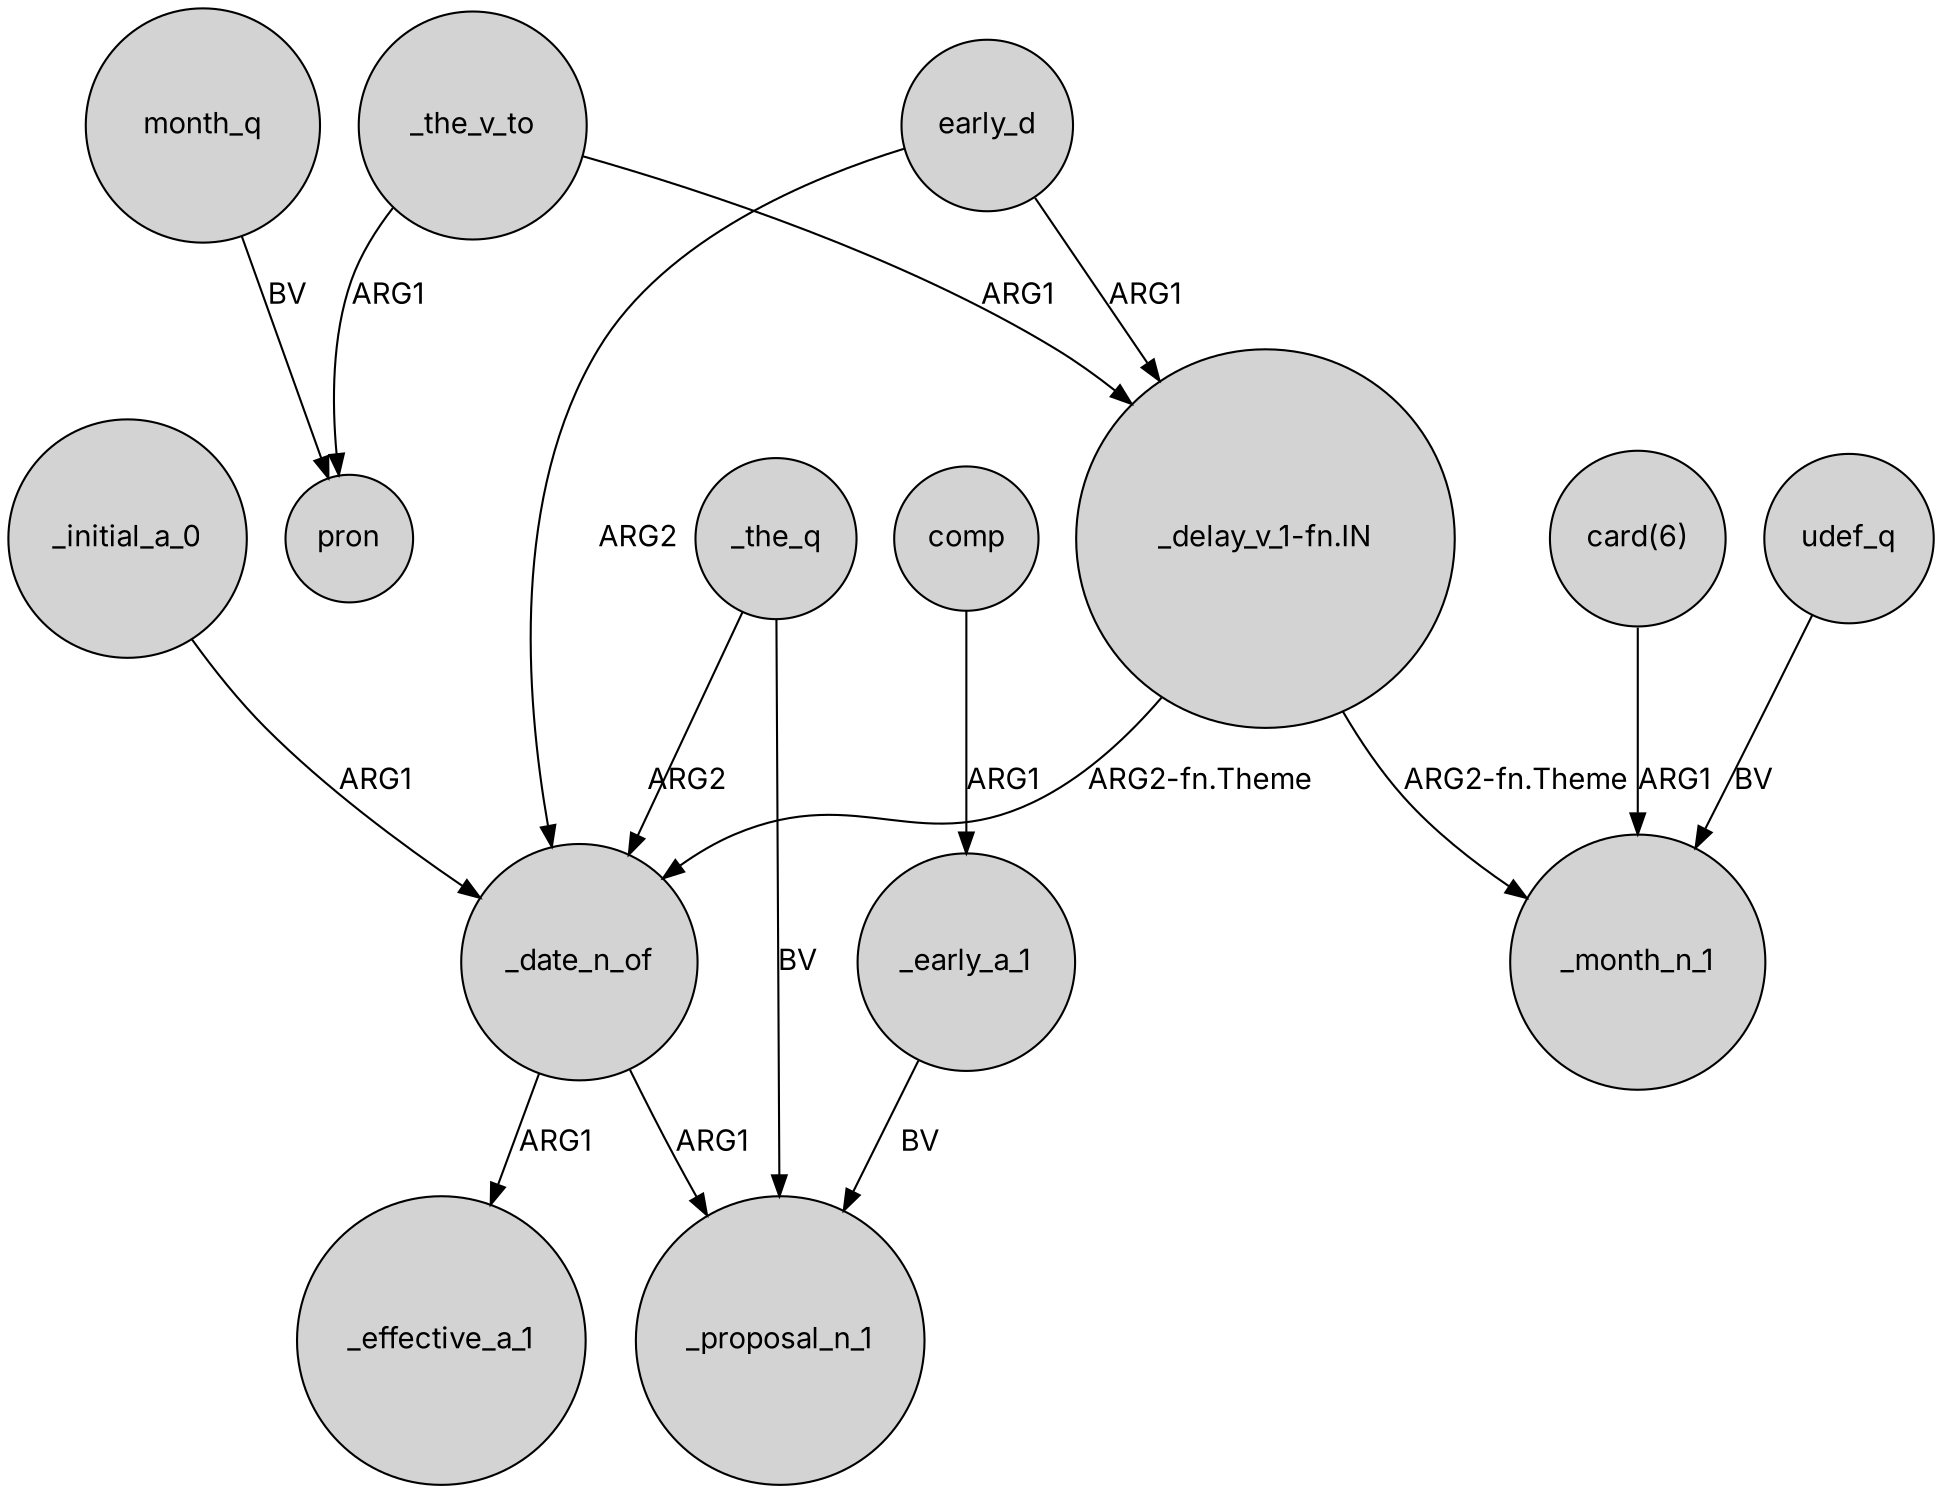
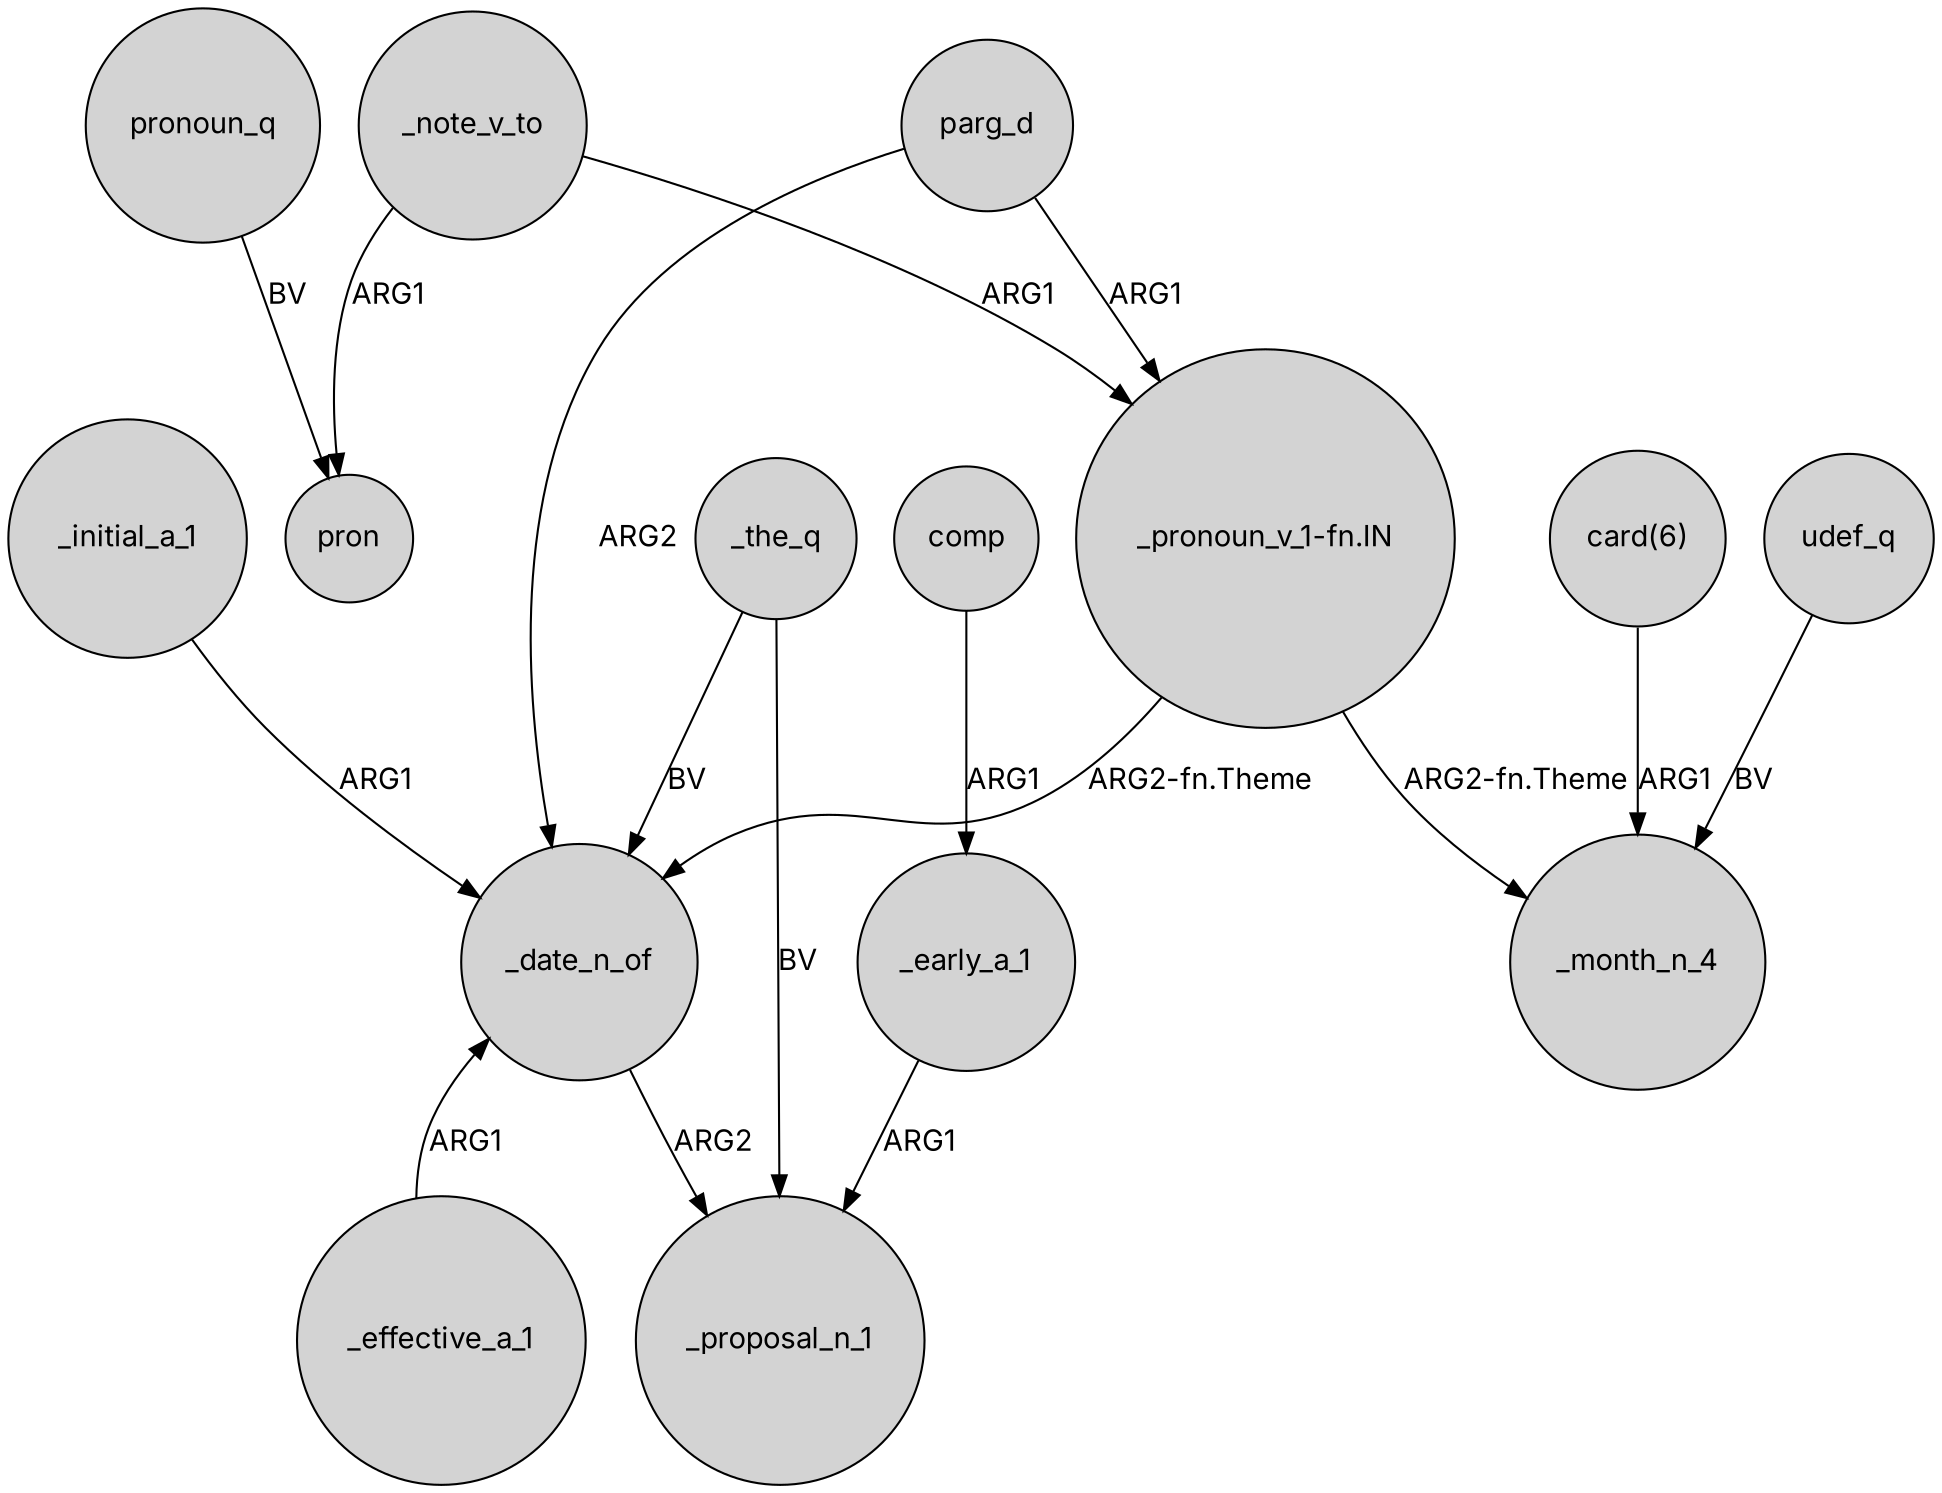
(203, 126) -> (203, 126)
(473, 126) -> (473, 126)
(987, 126) -> (987, 126)
(128, 539) -> (128, 539)
(1265, 539) -> (1265, 539)
(687, 781) -> (687, 781)
(1638, 962) -> (1638, 962)
(519, 1129) -> (431, 1121)
(713, 1143) -> (713, 1143)
(920, 1143) -> (920, 1143)
